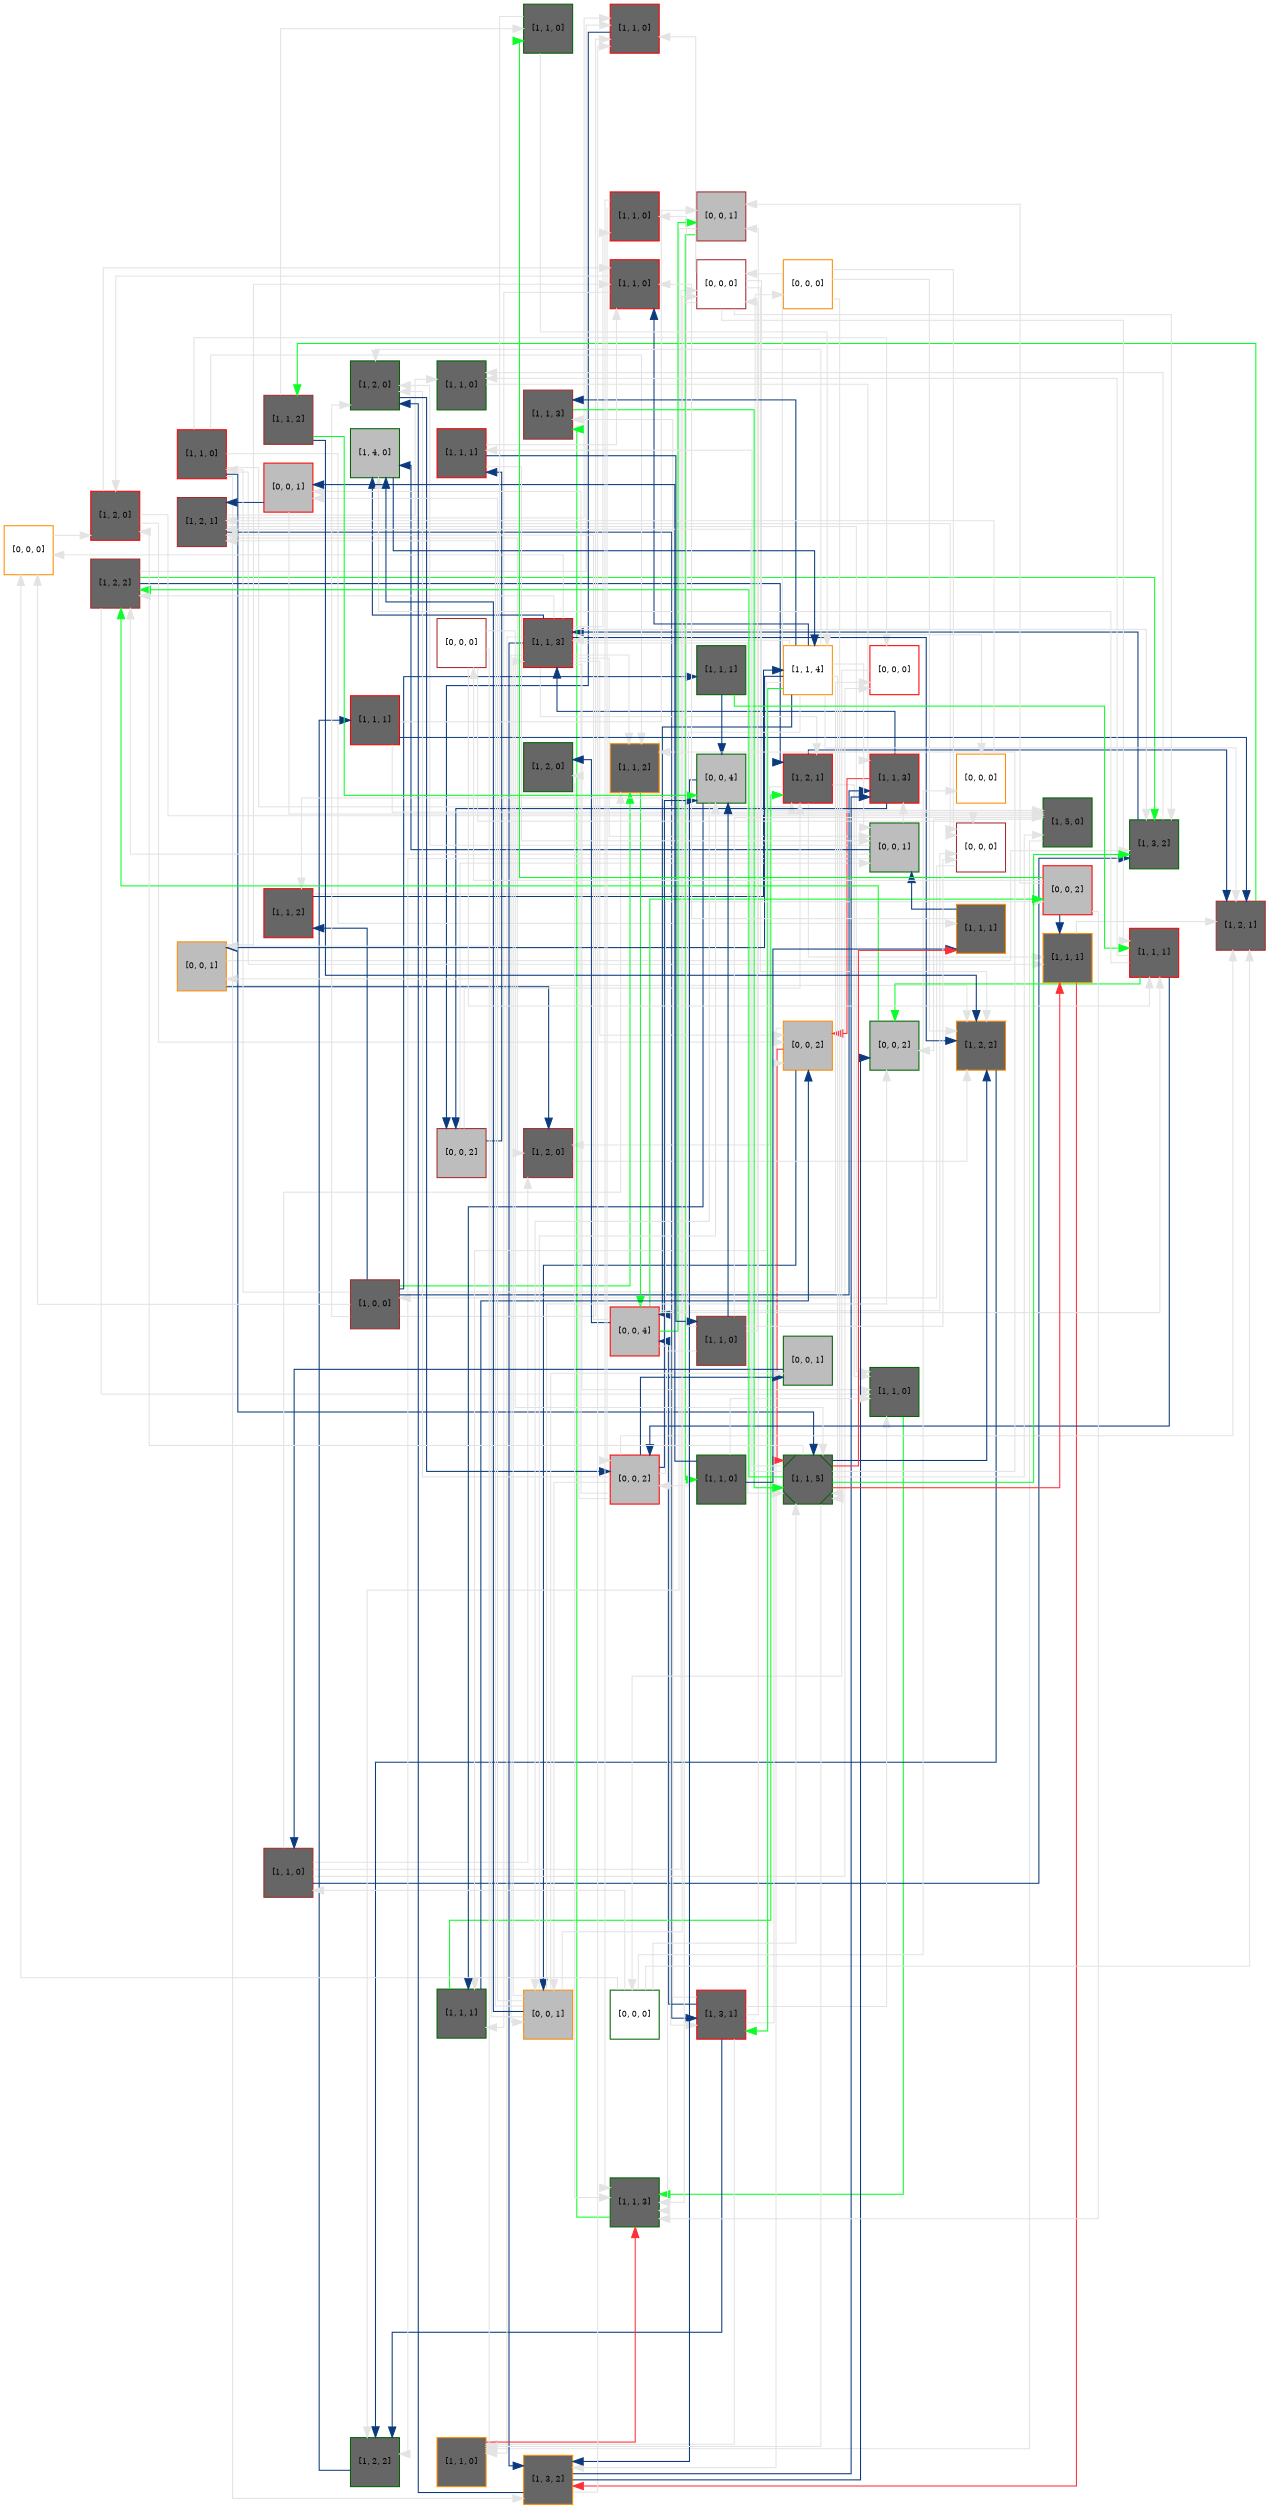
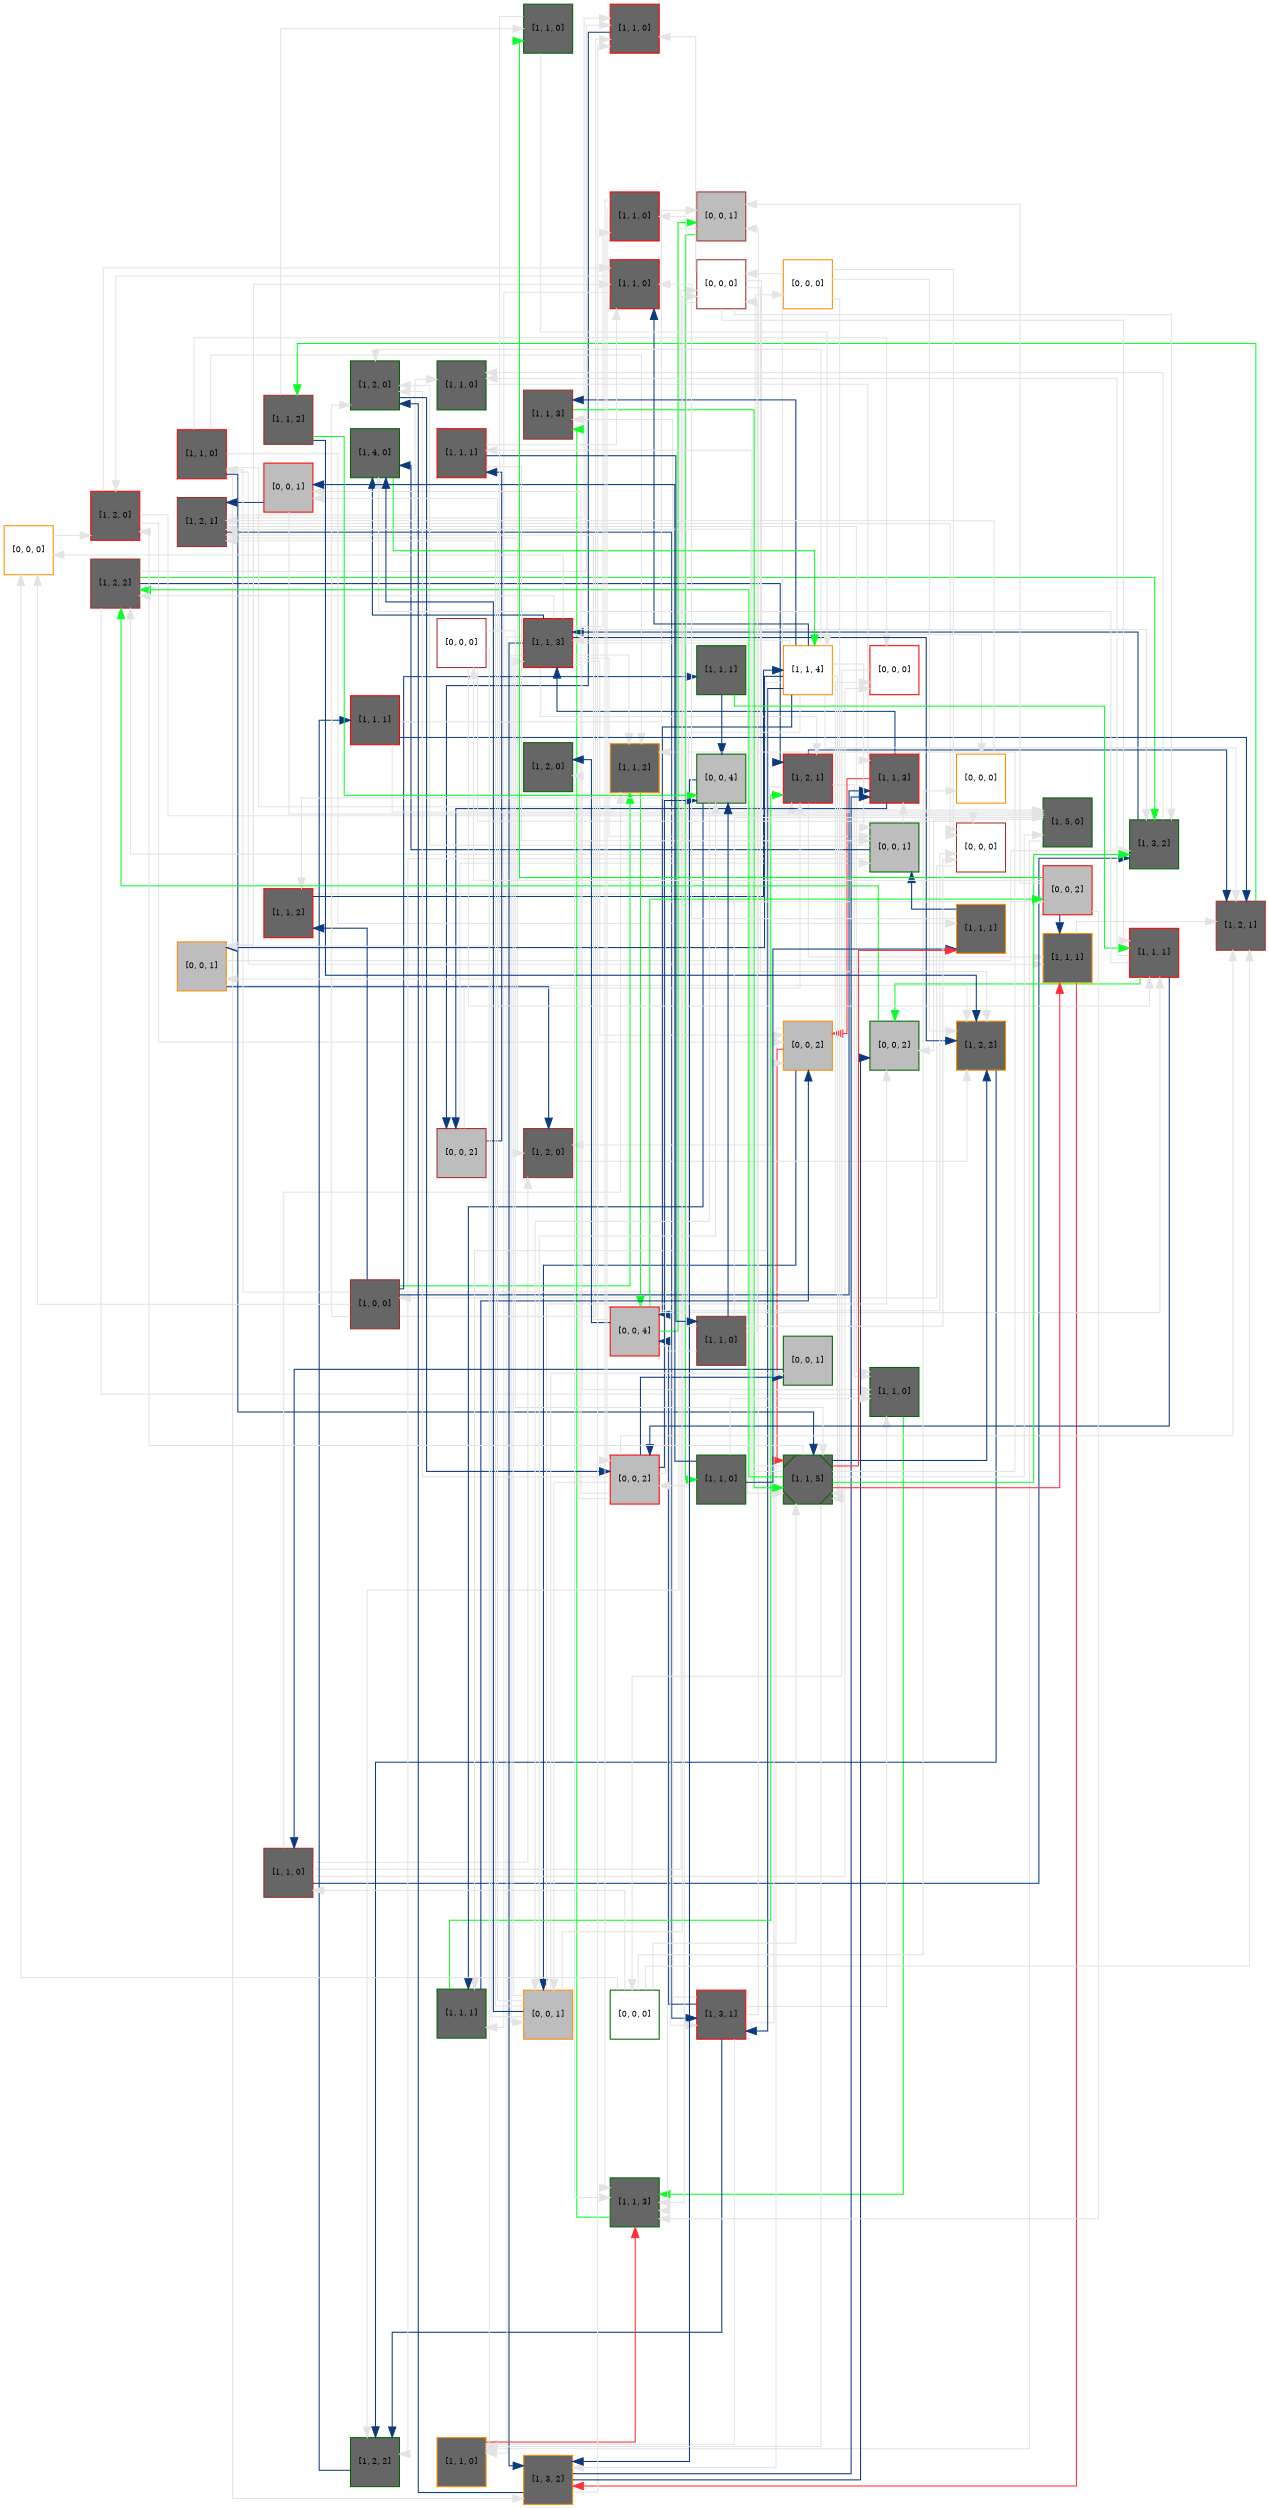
(375, 453) -> (375, 453)
(711, 551) -> (711, 551)
(768, 1358) -> (768, 1358)
